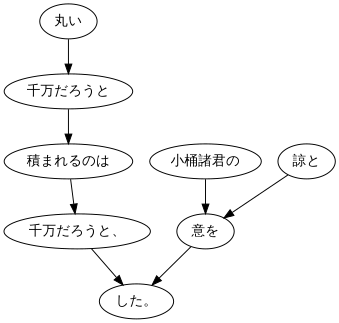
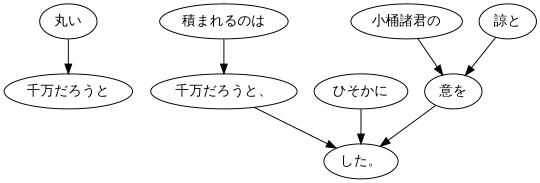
none -> (361, 91)
(68, 122) -> none
